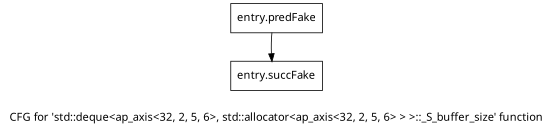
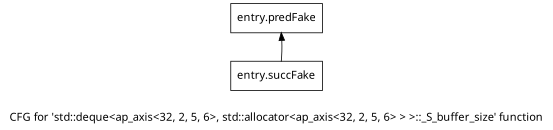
(271, 43) -> (282, 51)
